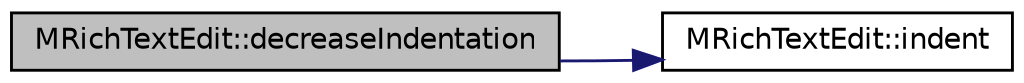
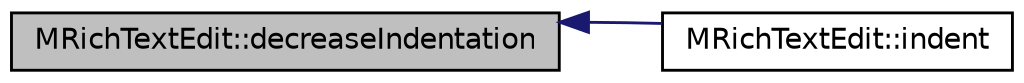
(597, 61) -> (626, 23)
